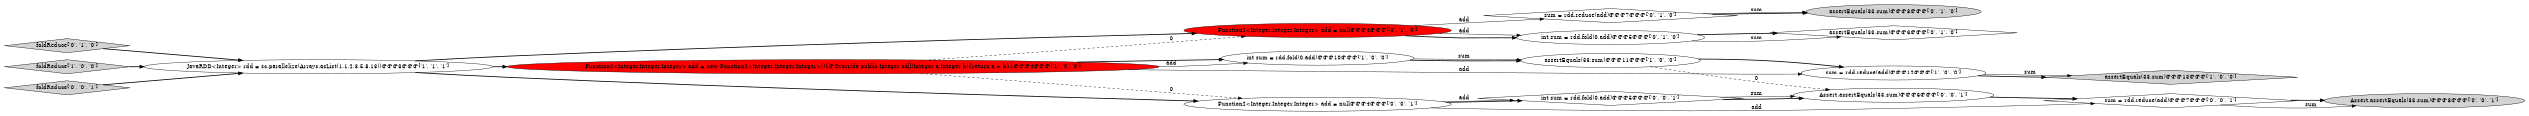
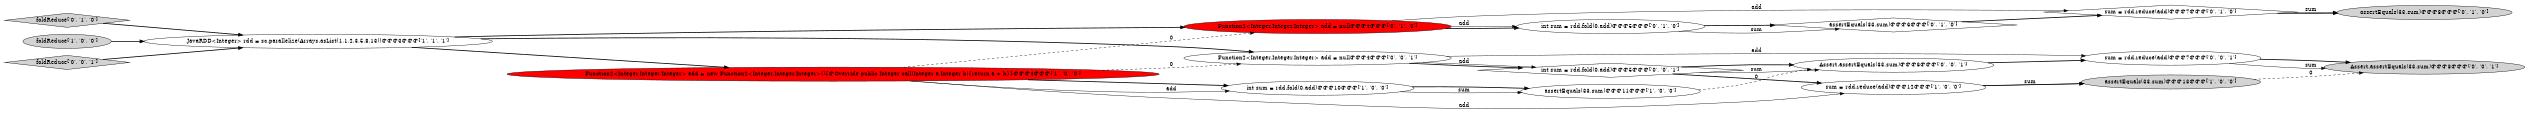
none -> (2030, 19)
(1769, 61) -> (1745, 78)
(67, 67) -> (67, 41)
(2171, 77) -> (2171, 82)
none -> (2307, 77)
(2171, 101) -> (2171, 58)
